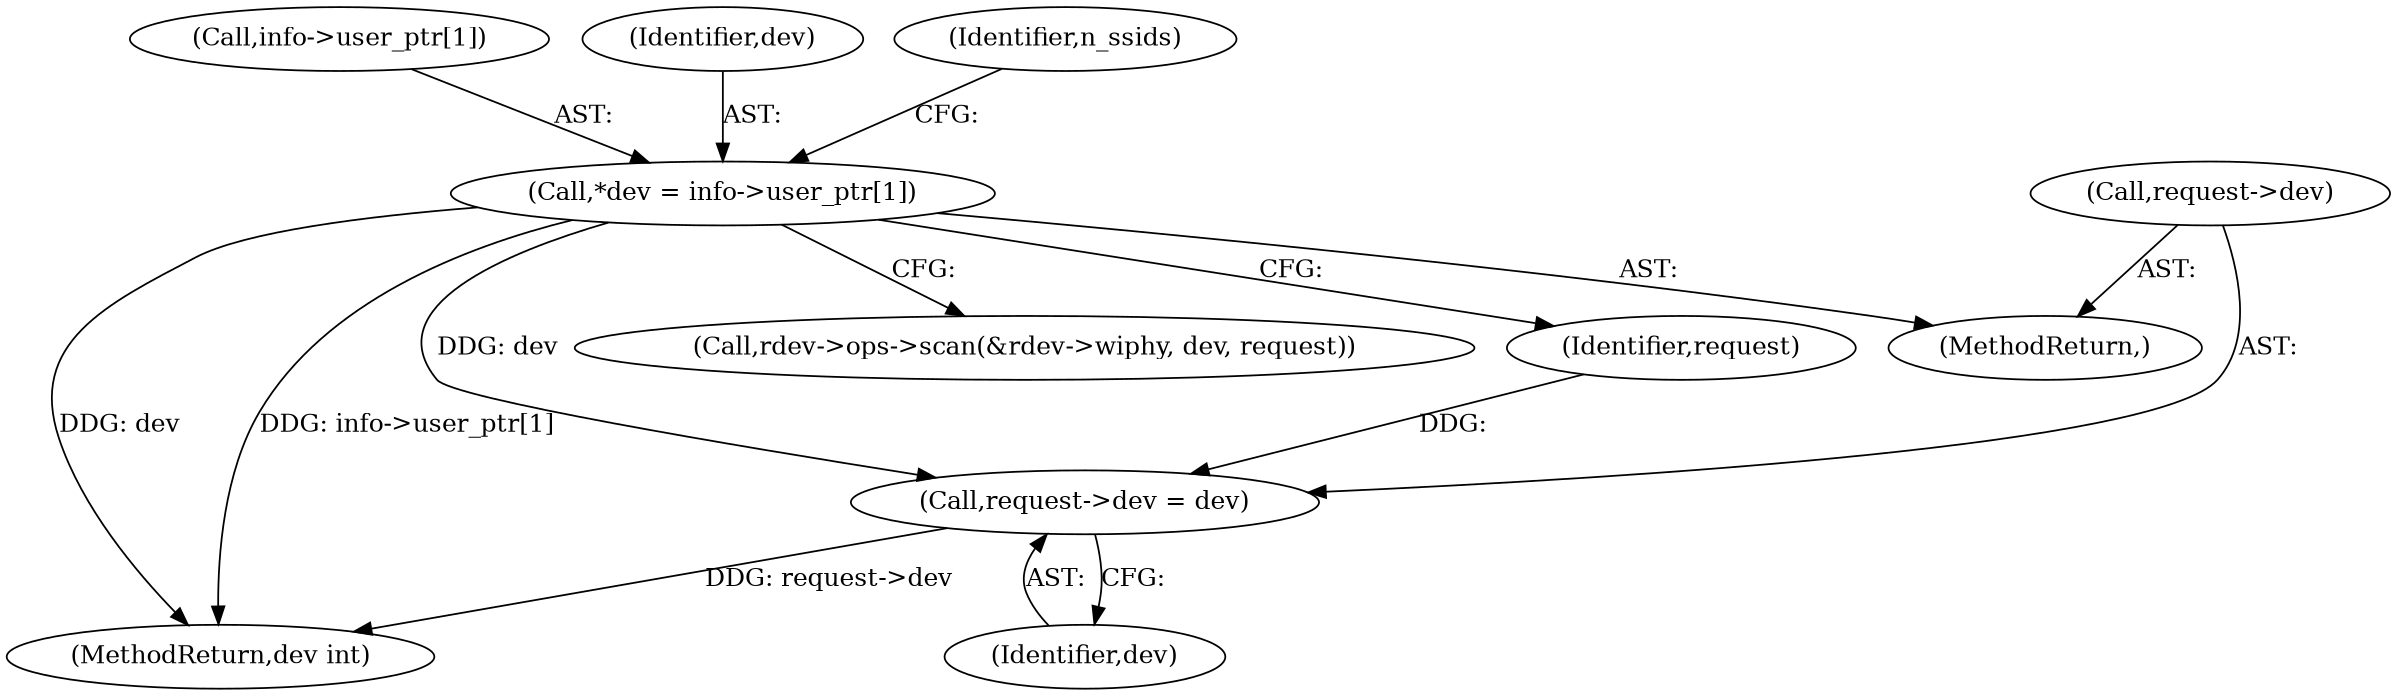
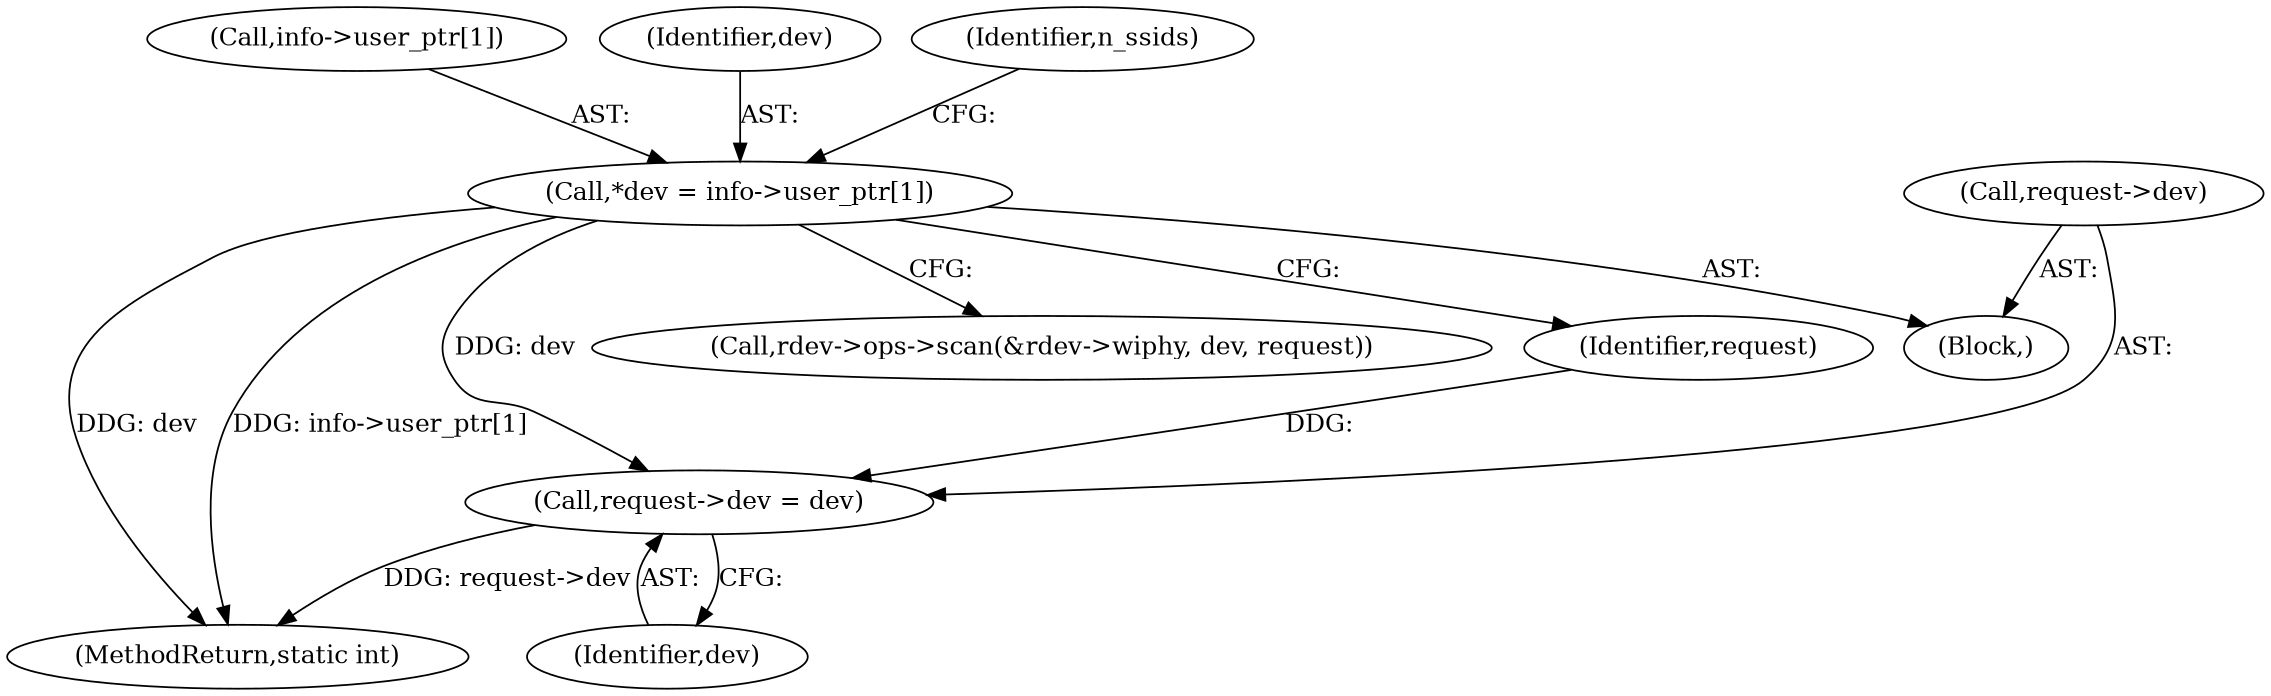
(2045, 348) -> (1986, 348)
(221, 657) -> (238, 657)
